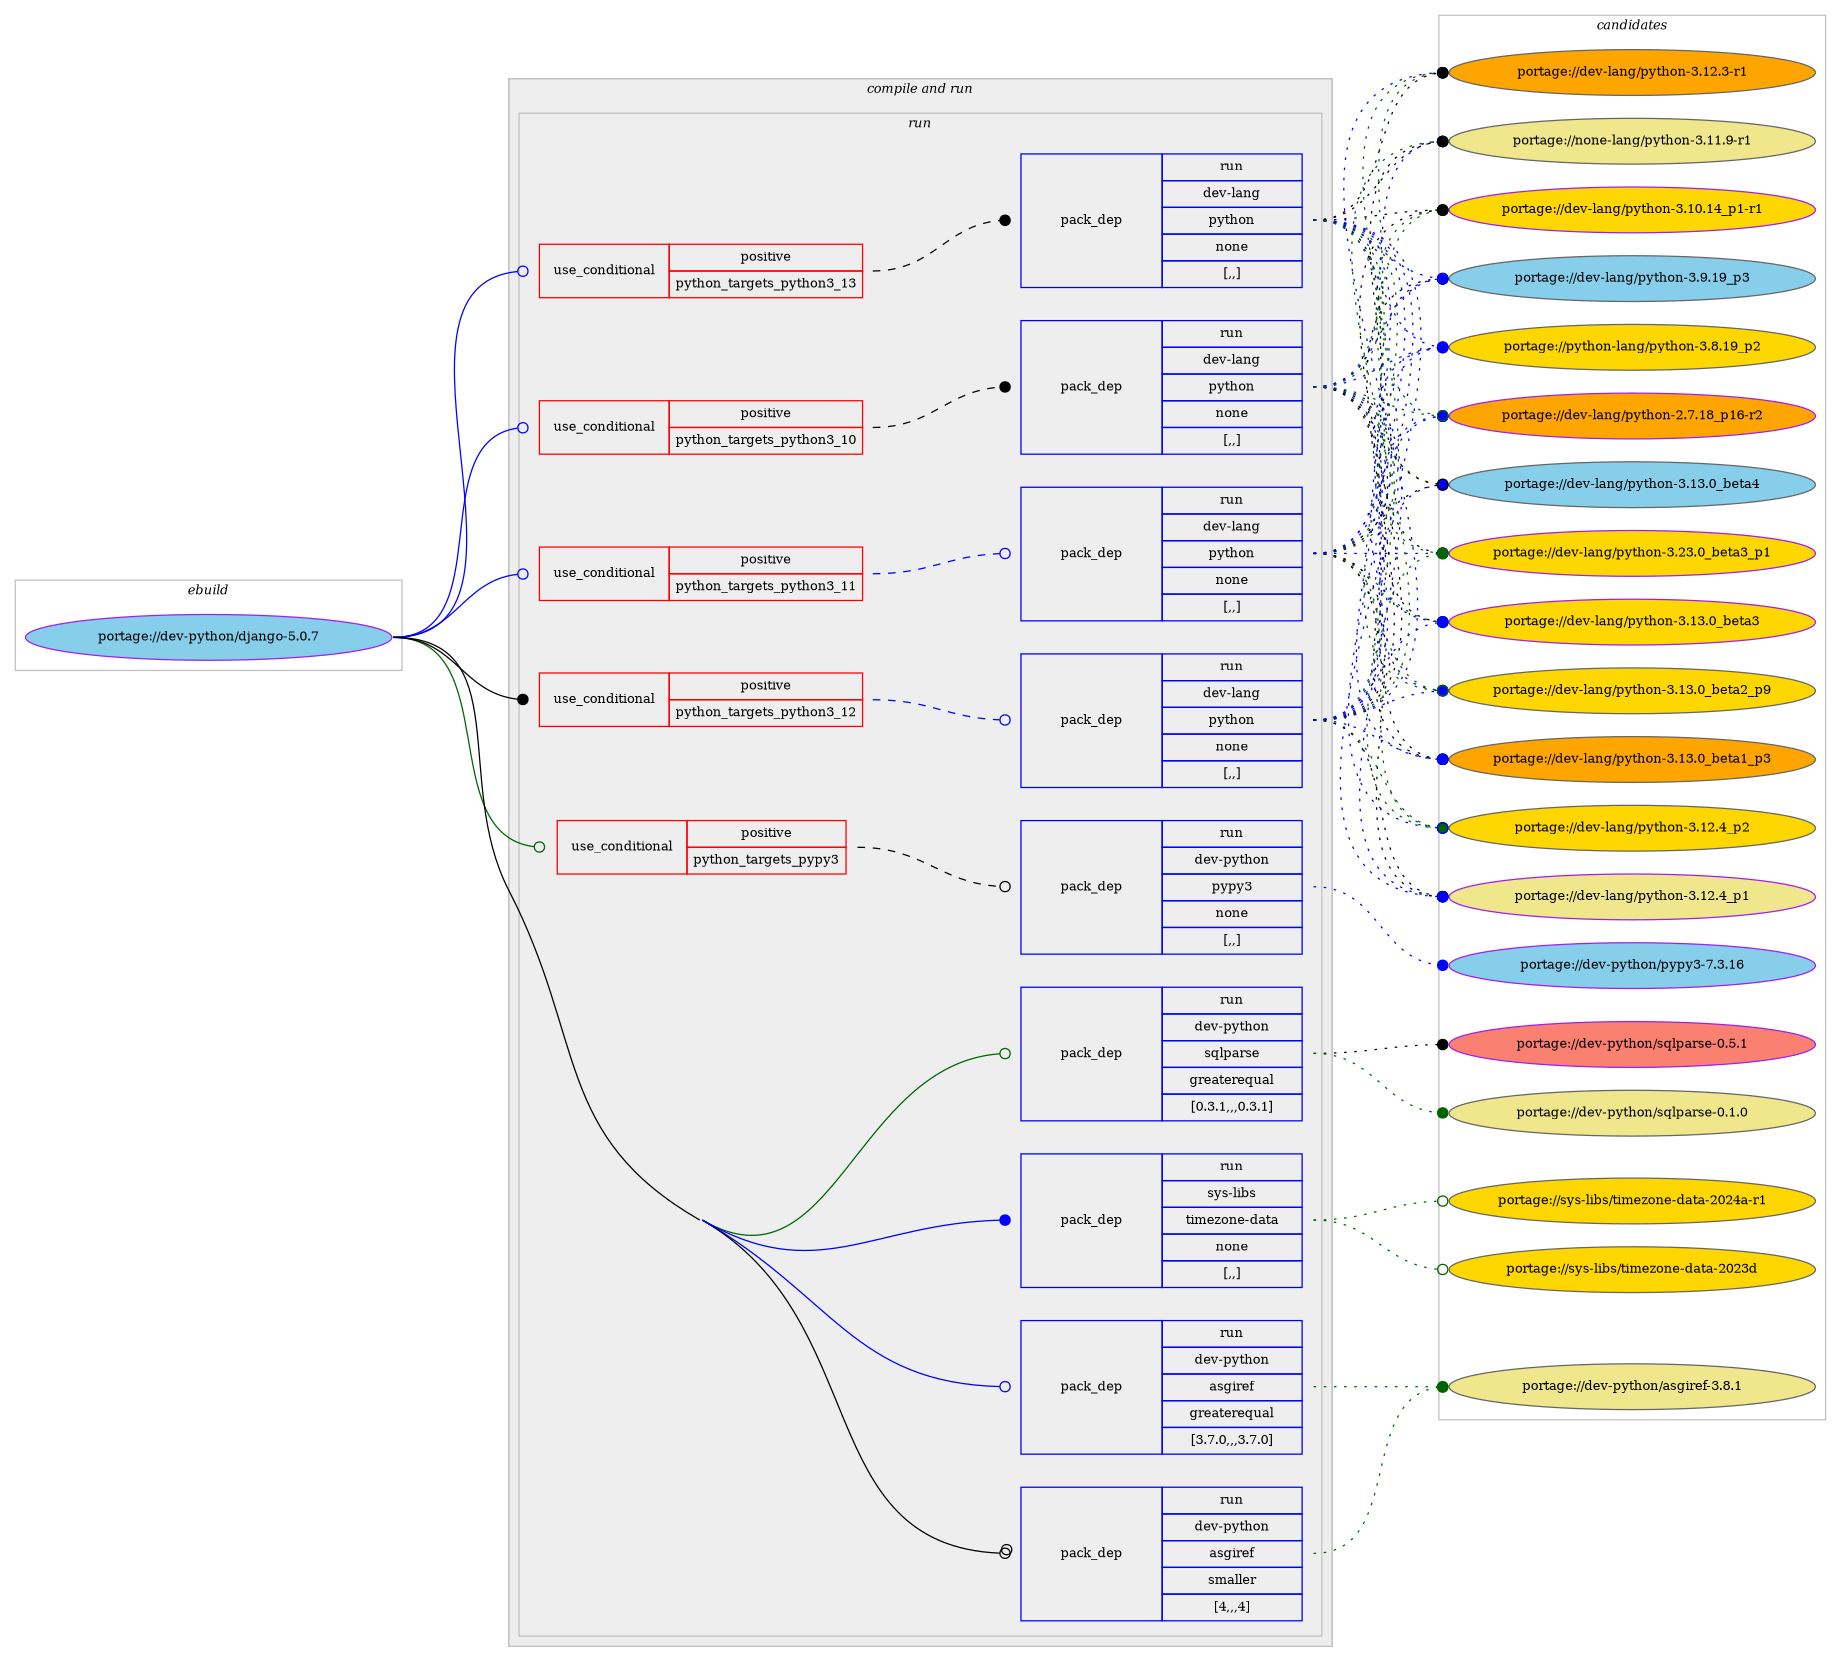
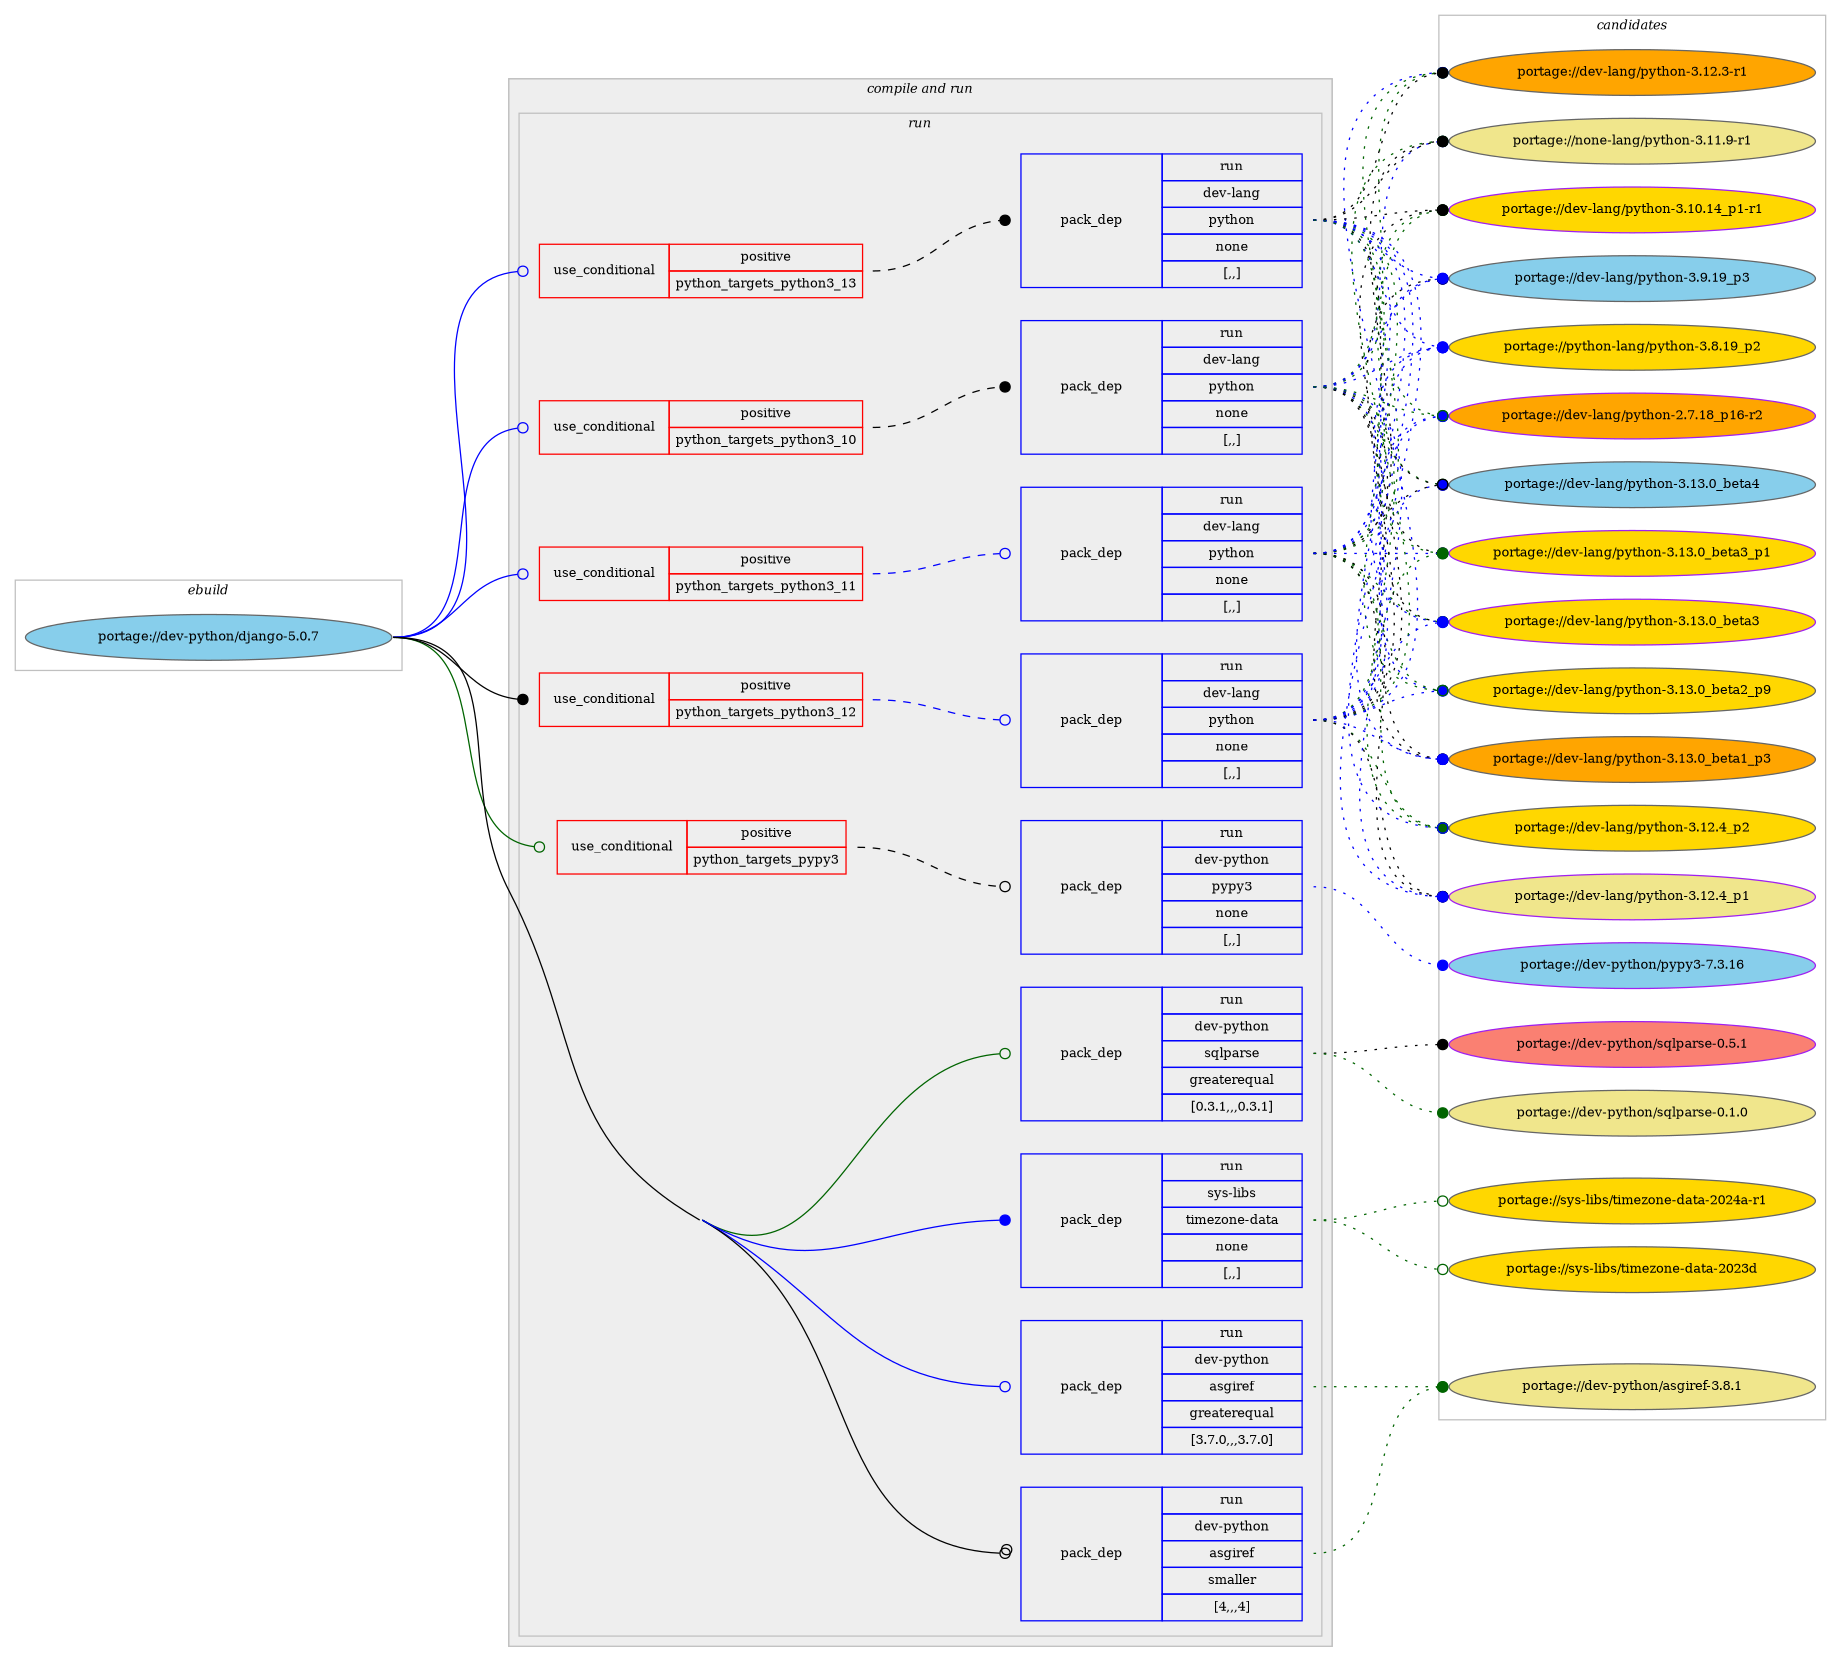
(1632, 553) -> (1632, 553)
(209, 637) -> (209, 637)
